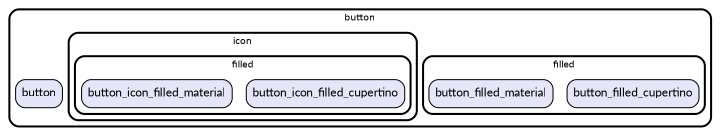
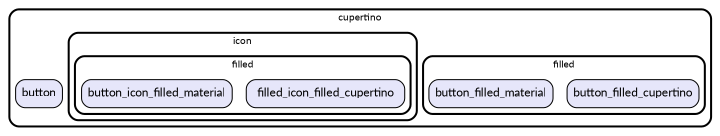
(360, 18) -> (360, 18)
(325, 94) -> (325, 94)
